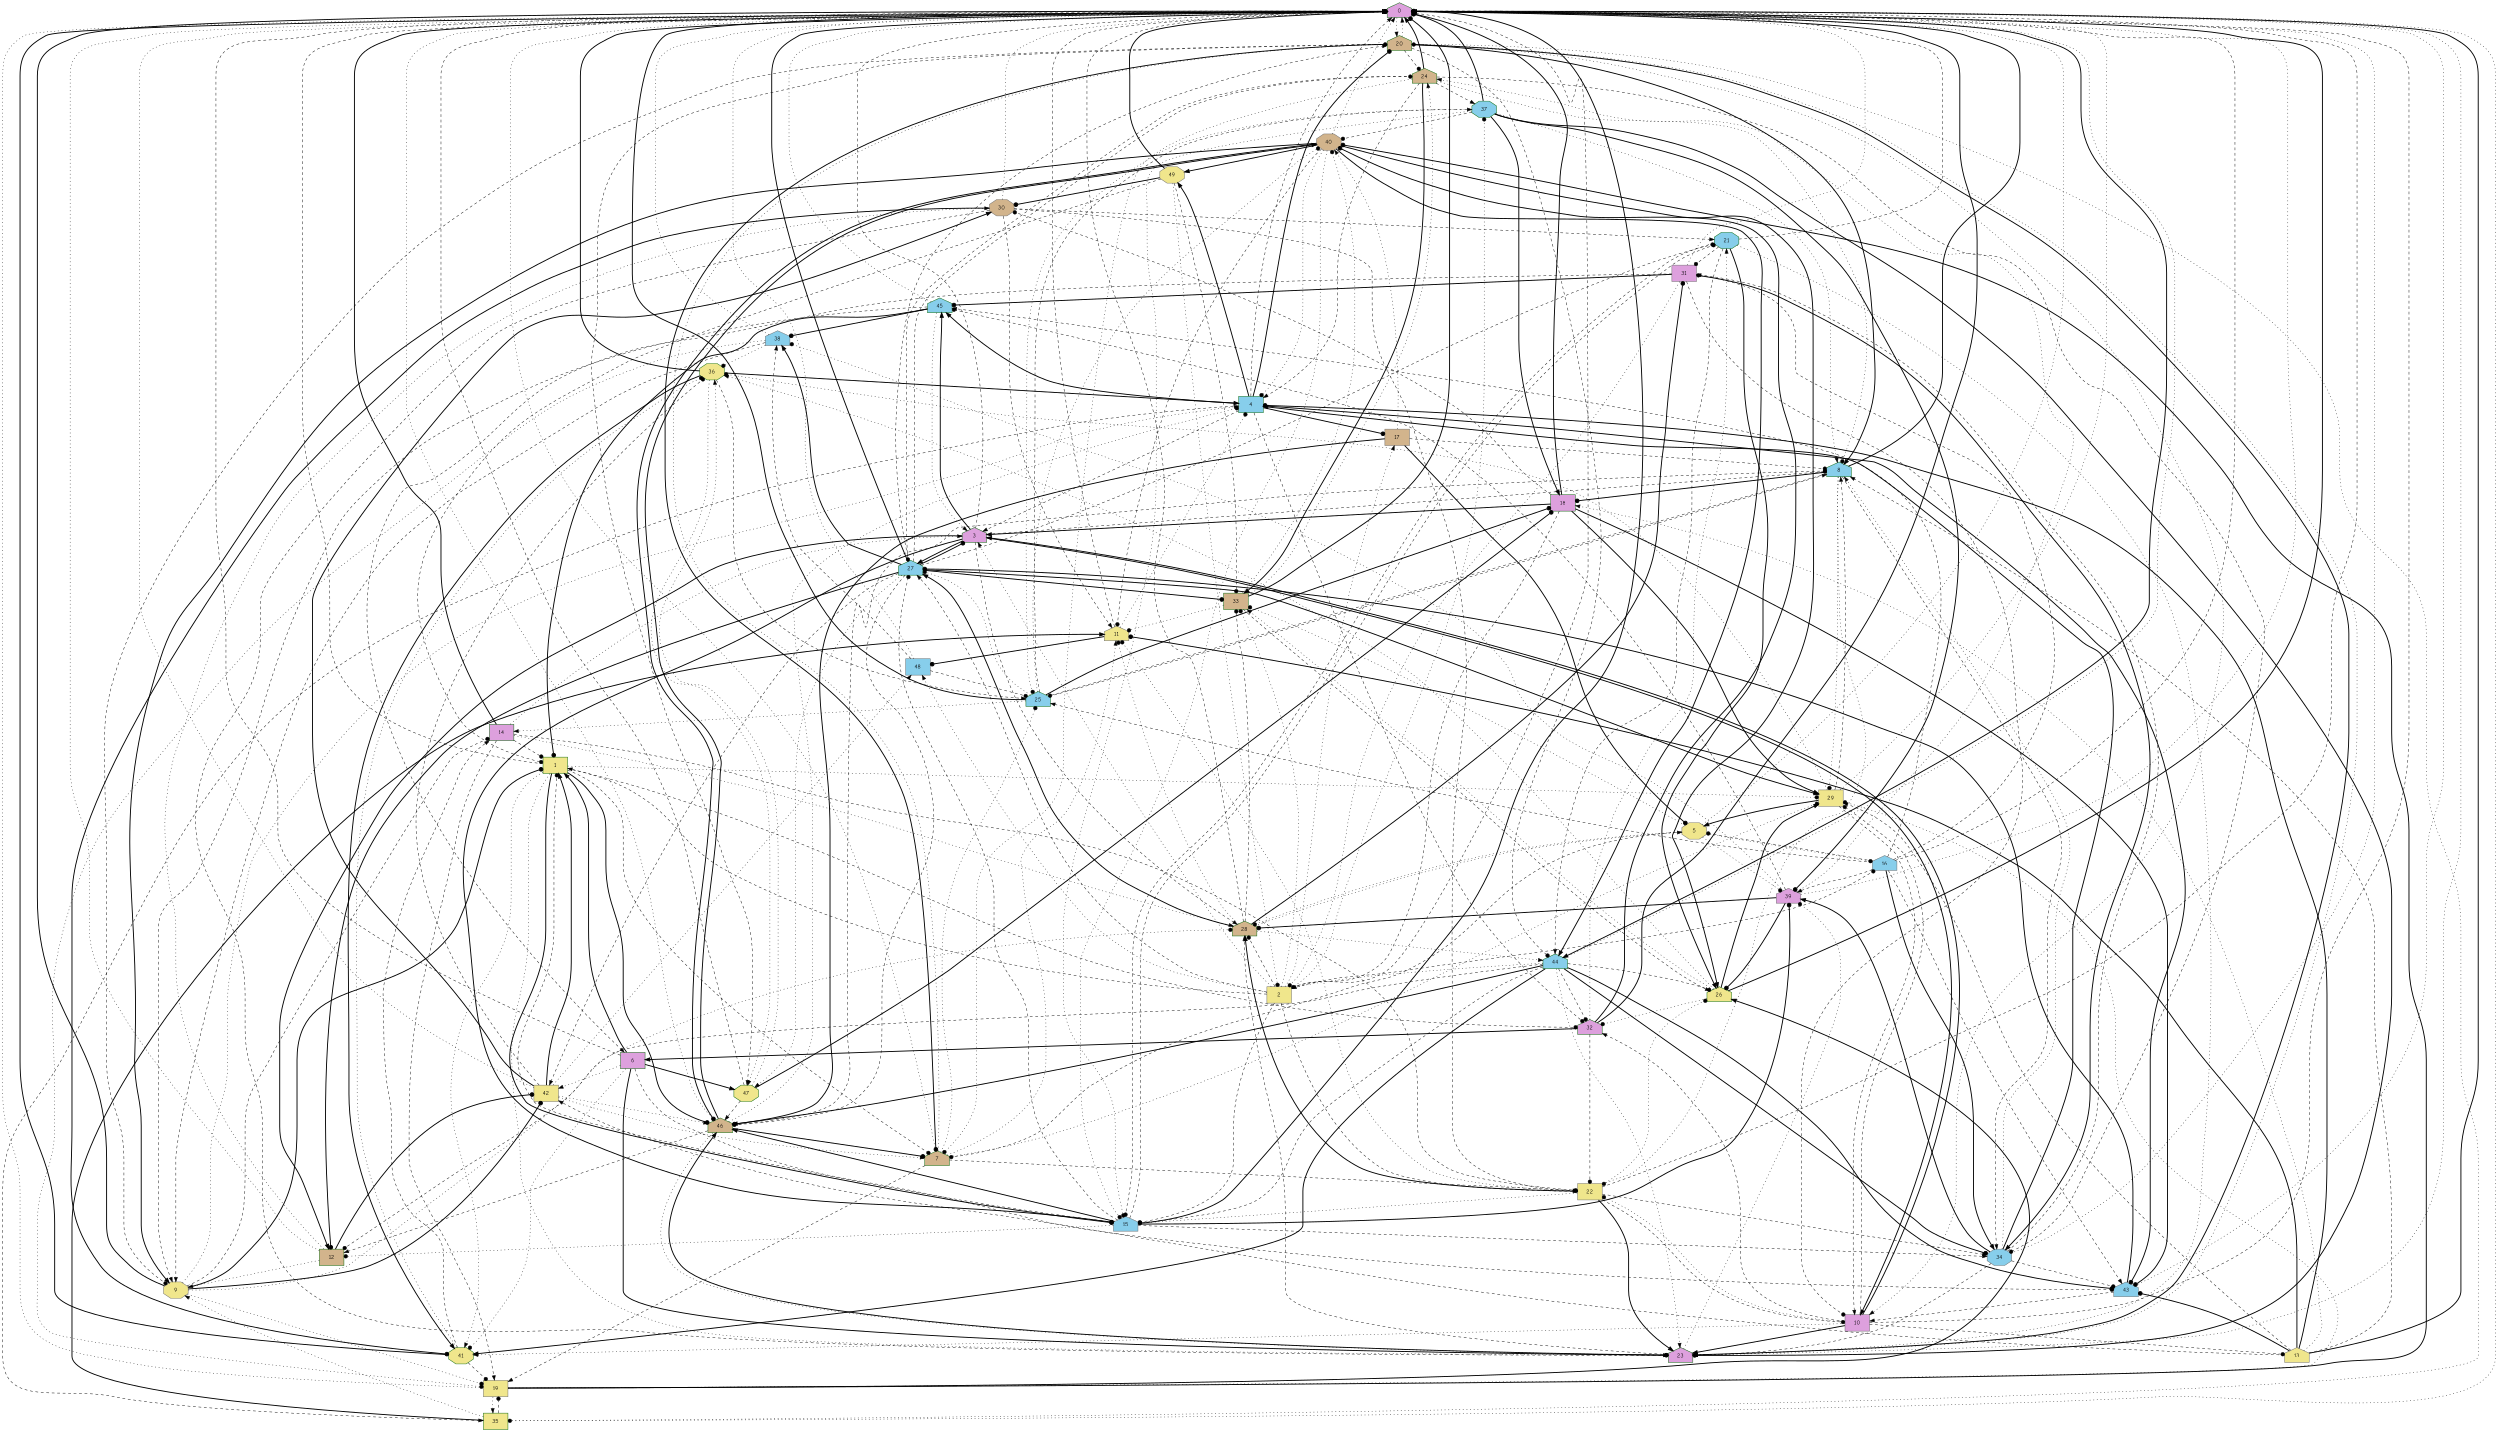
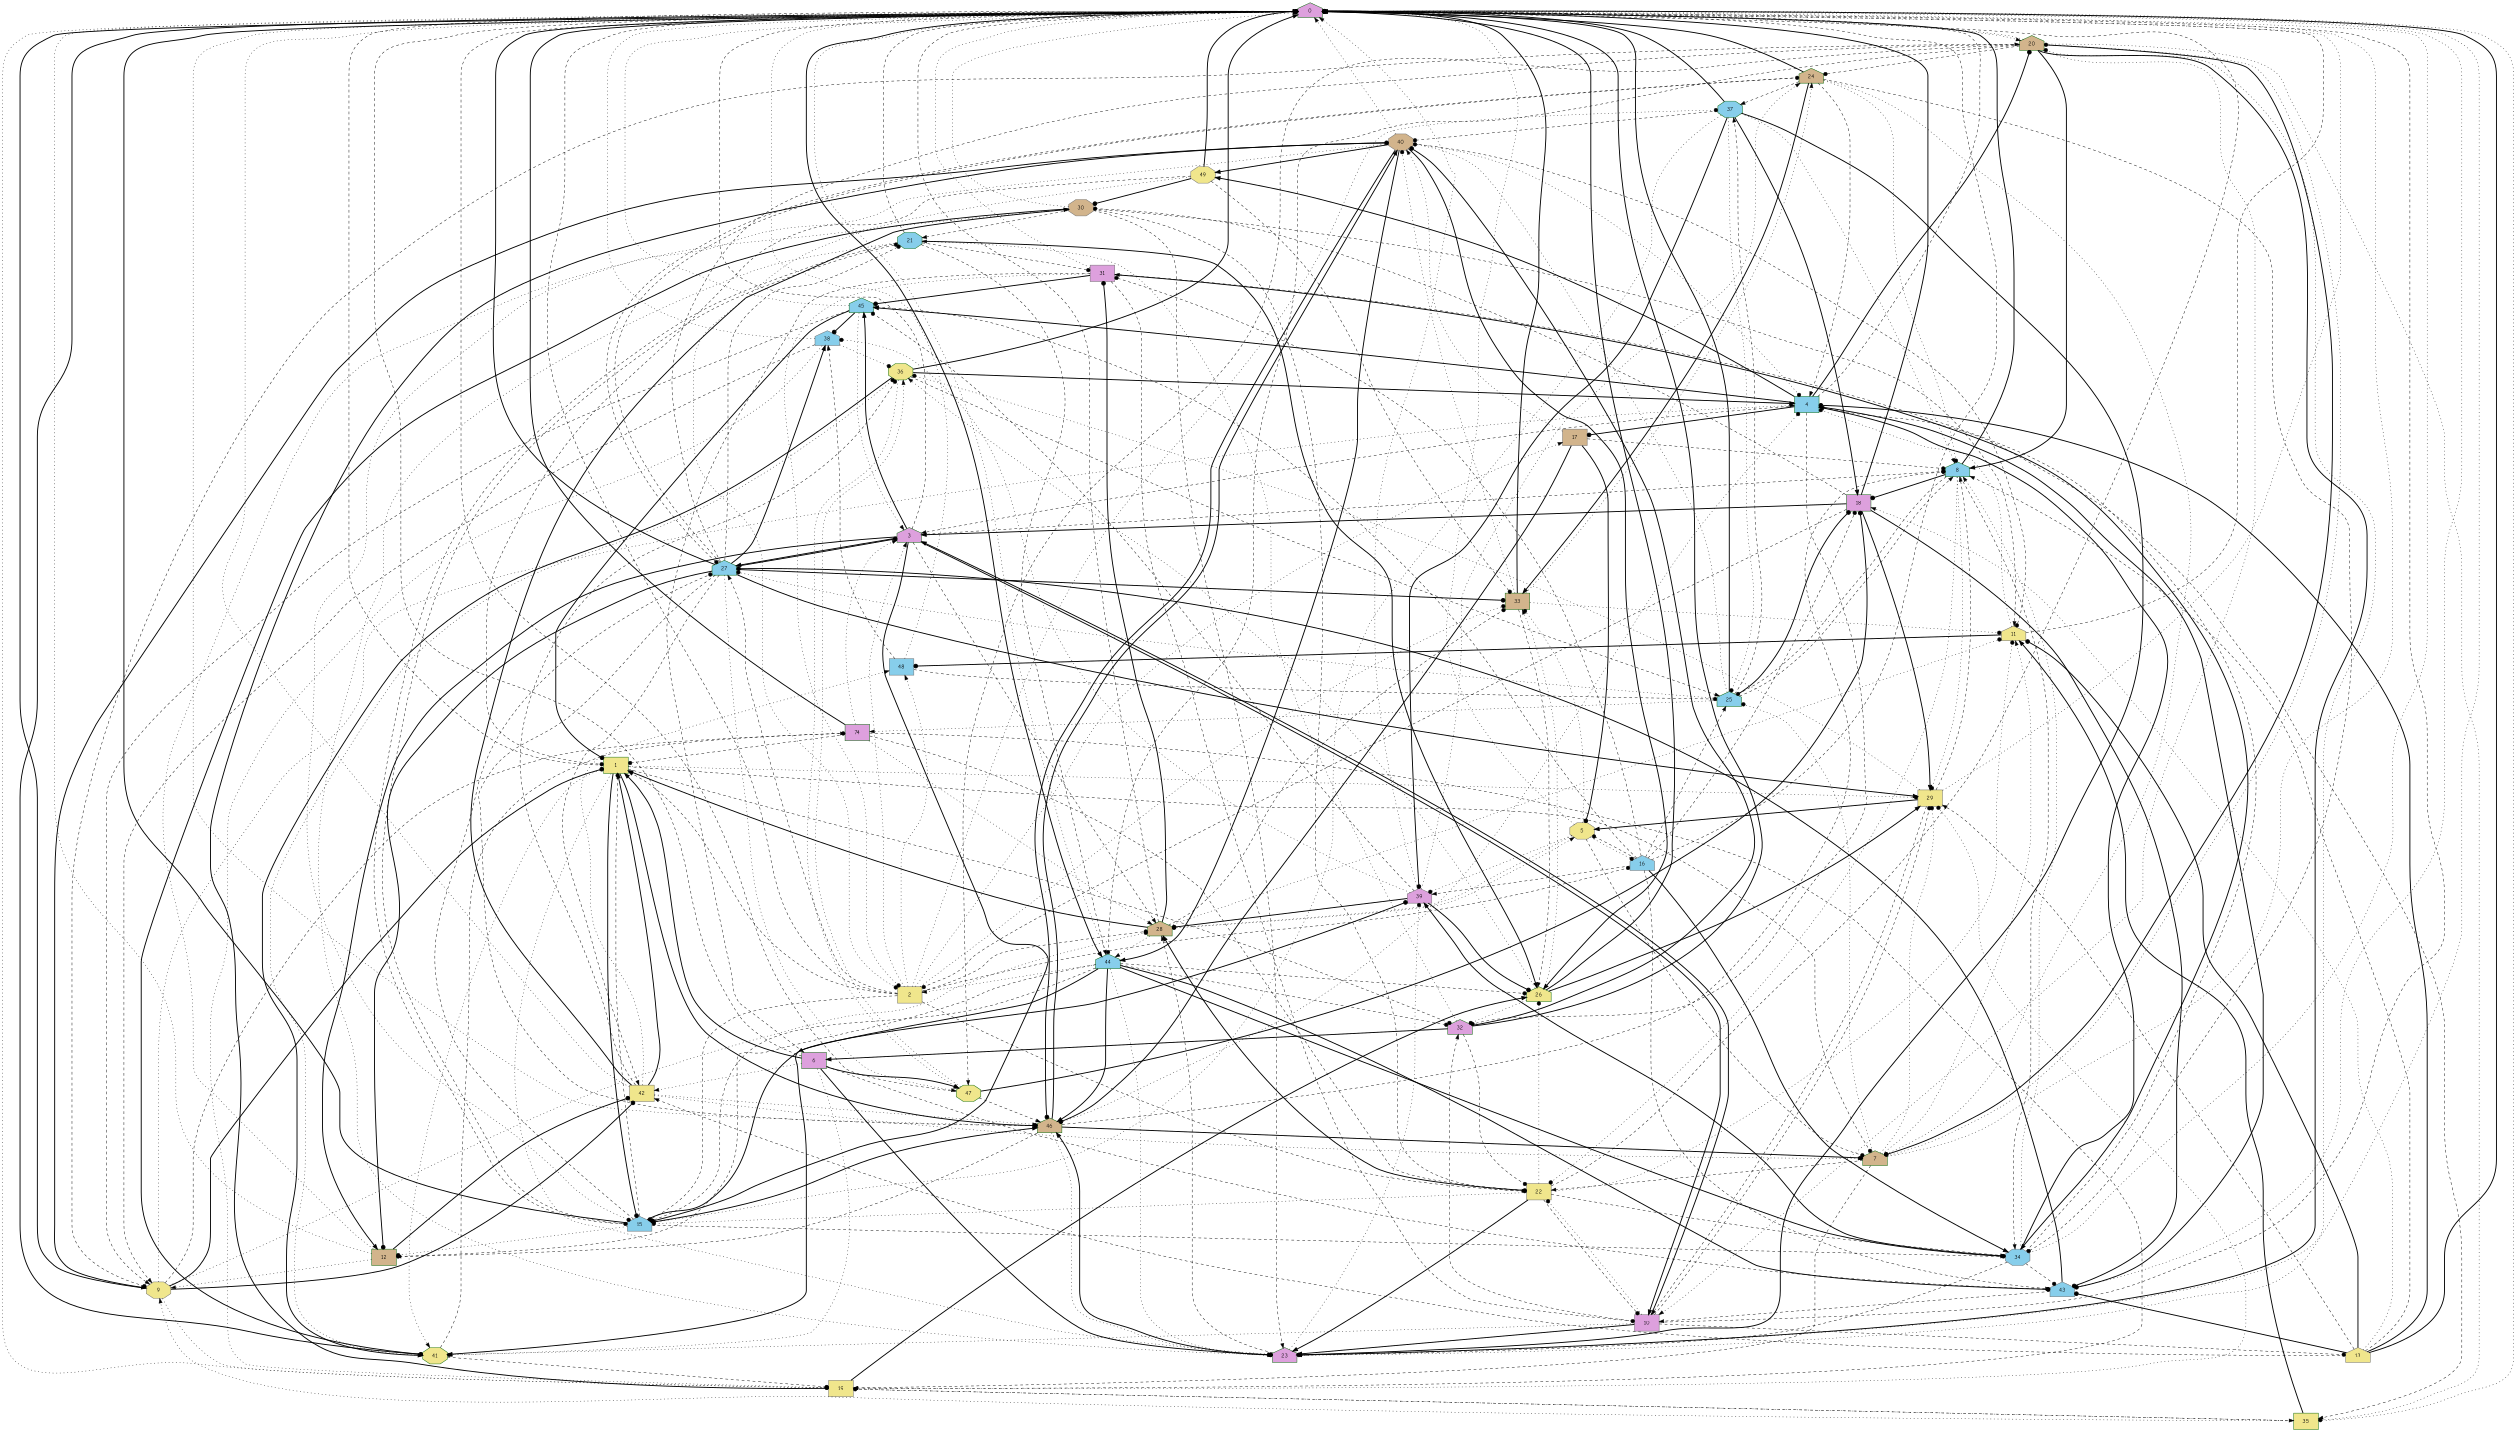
none -> (1760, 704)
(502, 733) -> (857, 733)
(1041, 789) -> (873, 860)
